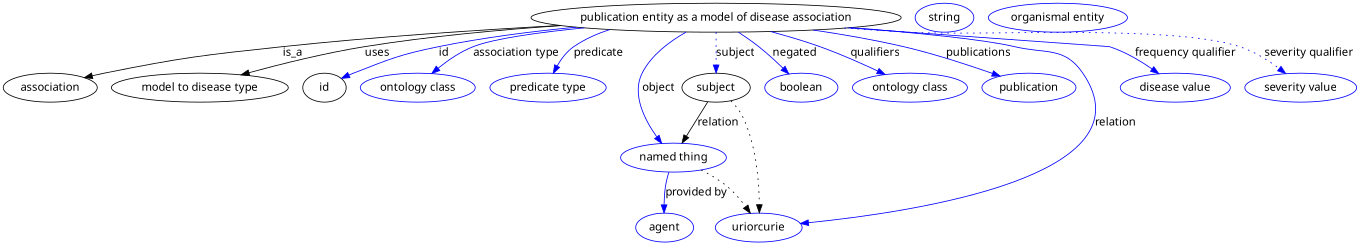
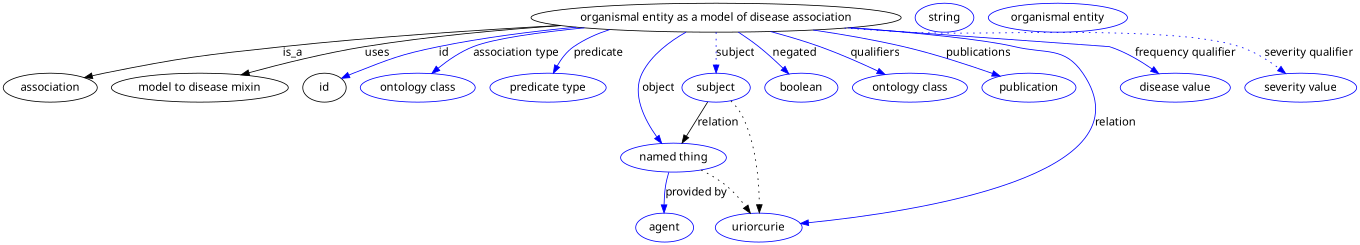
(716, 18) -> (716, 18)
(200, 88) -> (200, 88)
(716, 88) -> (716, 88)
